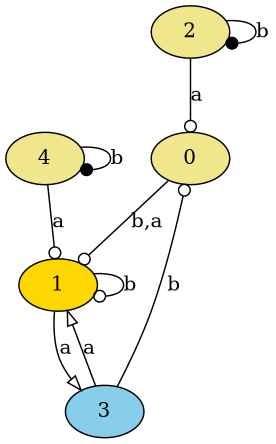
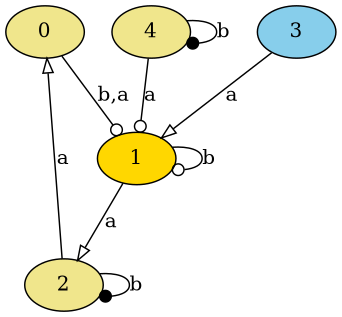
(190, 89) -> (55, 166)
(157, 294) -> none
(56, 347) -> (104, 215)
